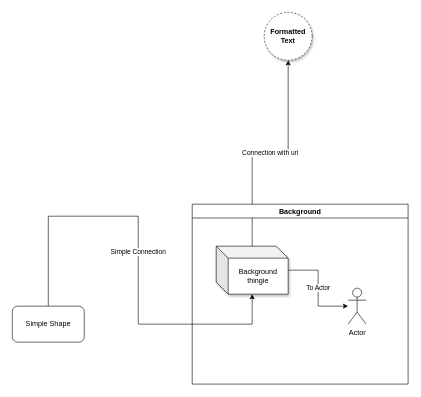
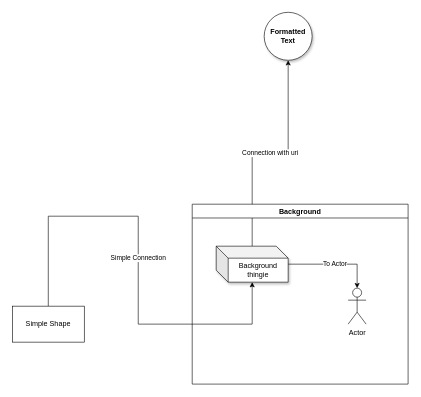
(288, 36) -> (288, 36)
(252, 270) -> (252, 264)
(48, 324) -> (48, 324)
